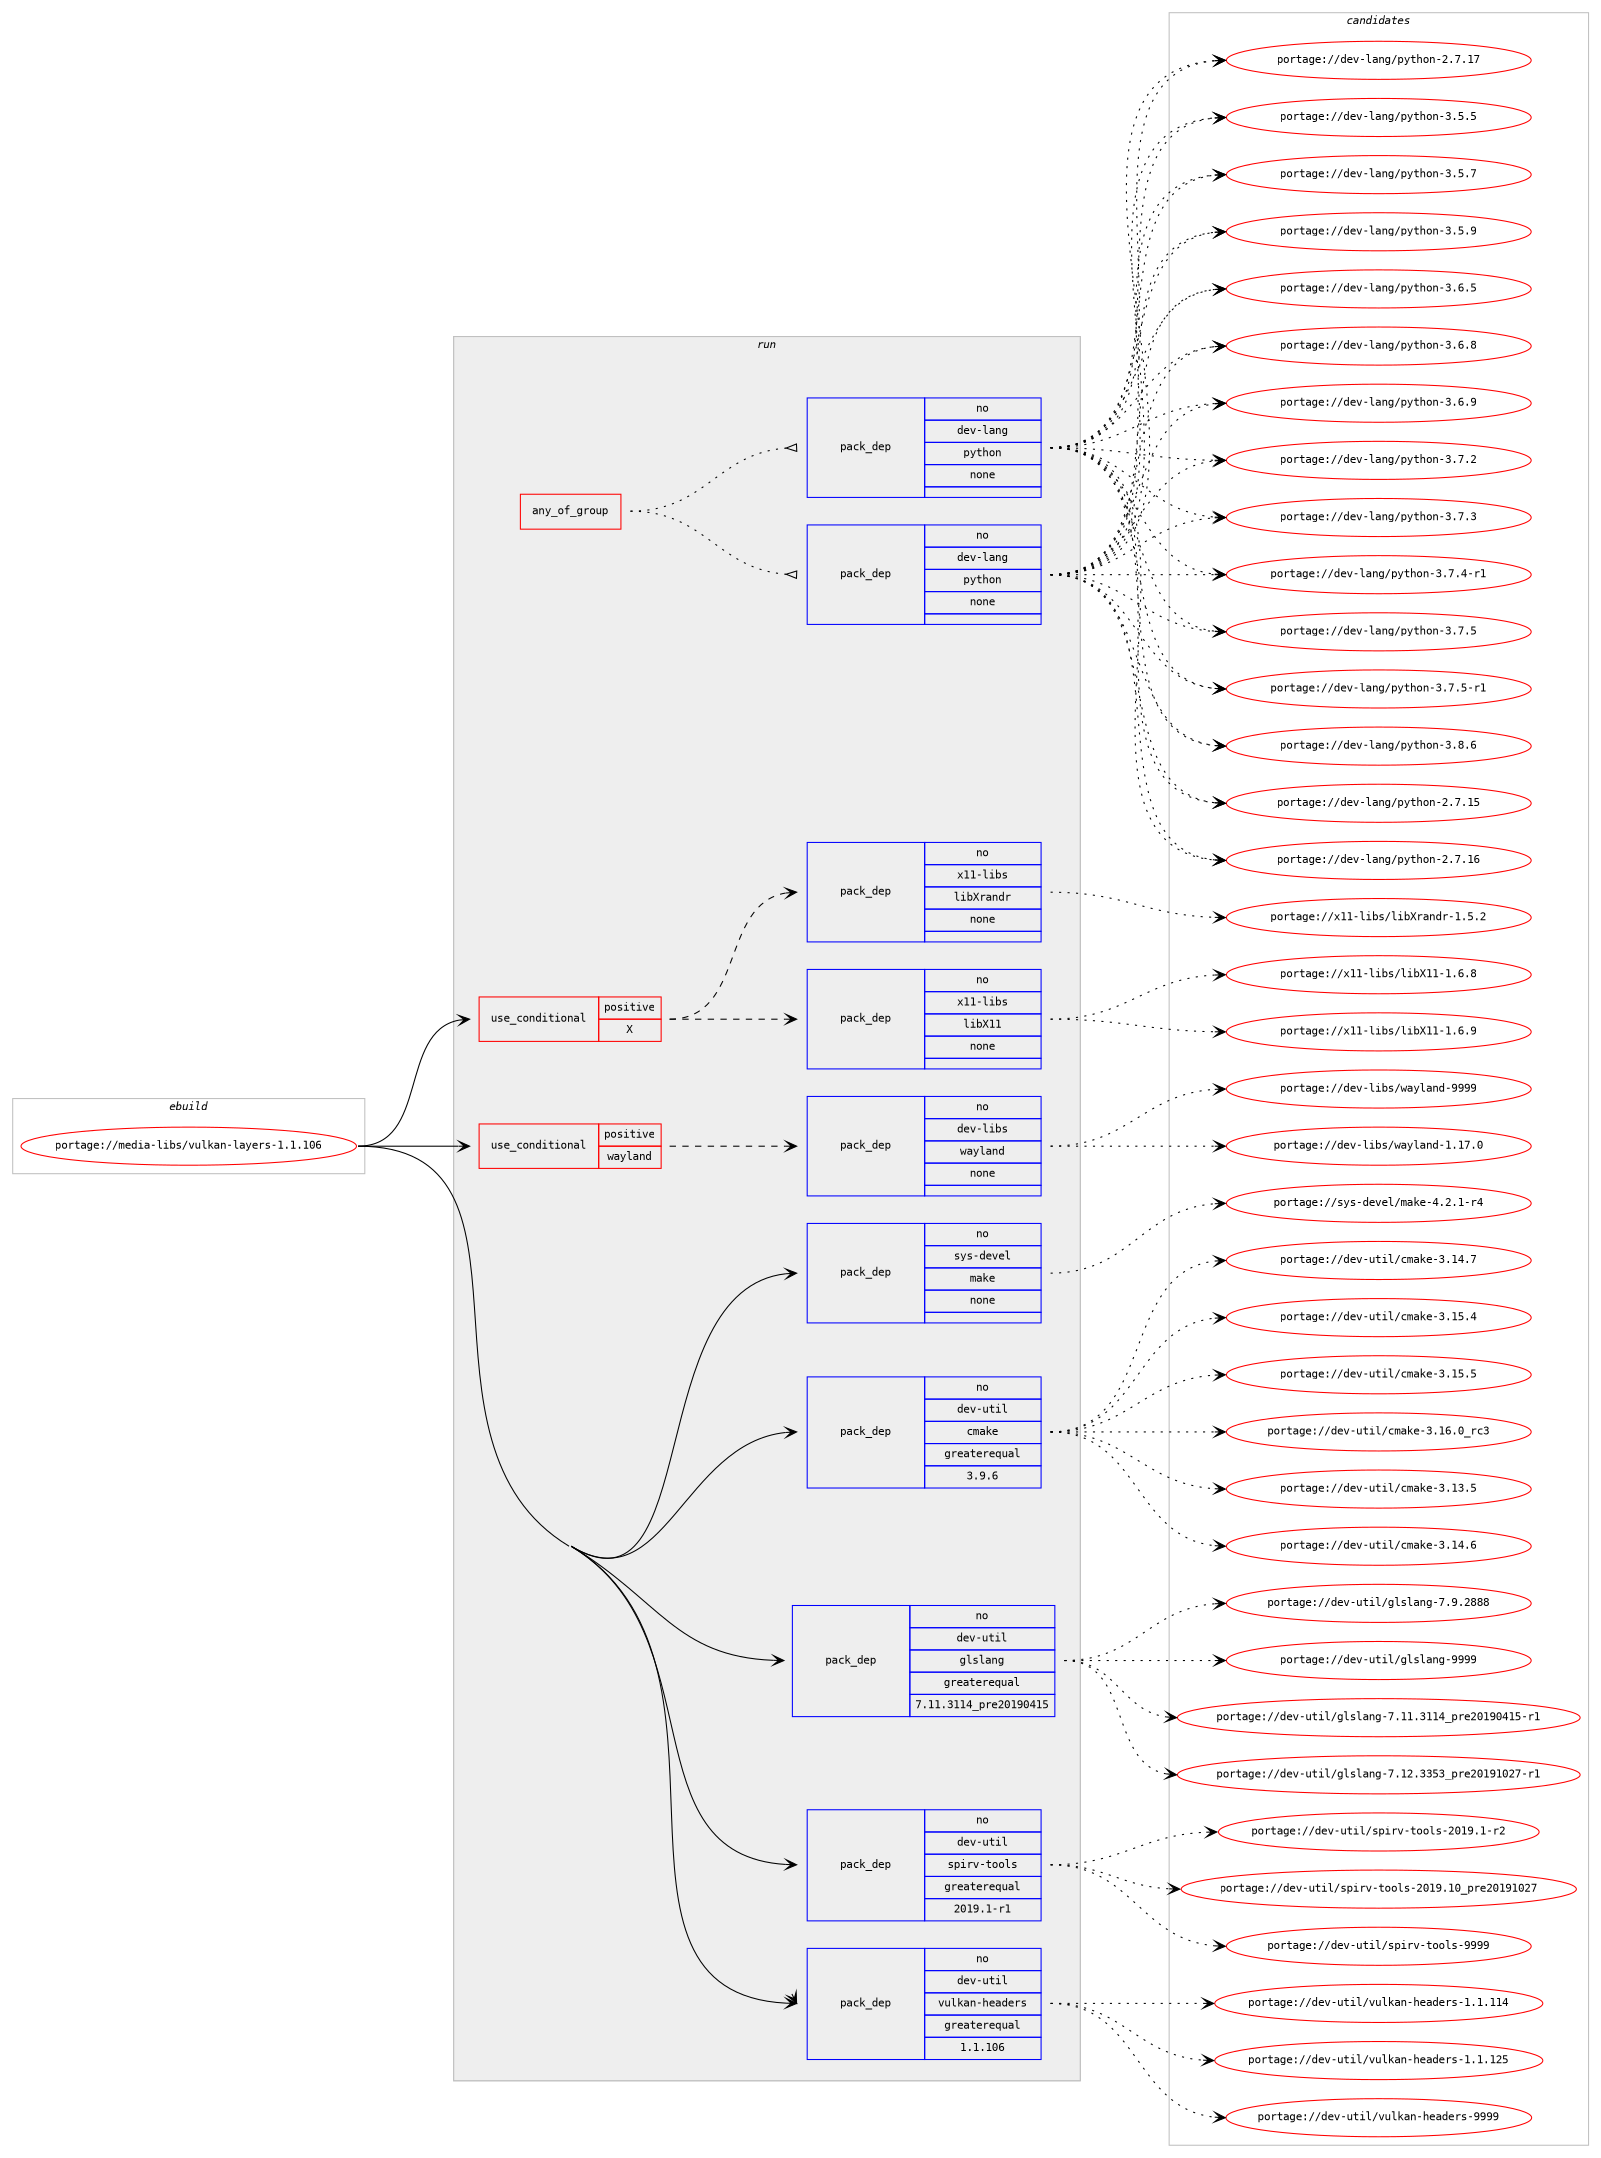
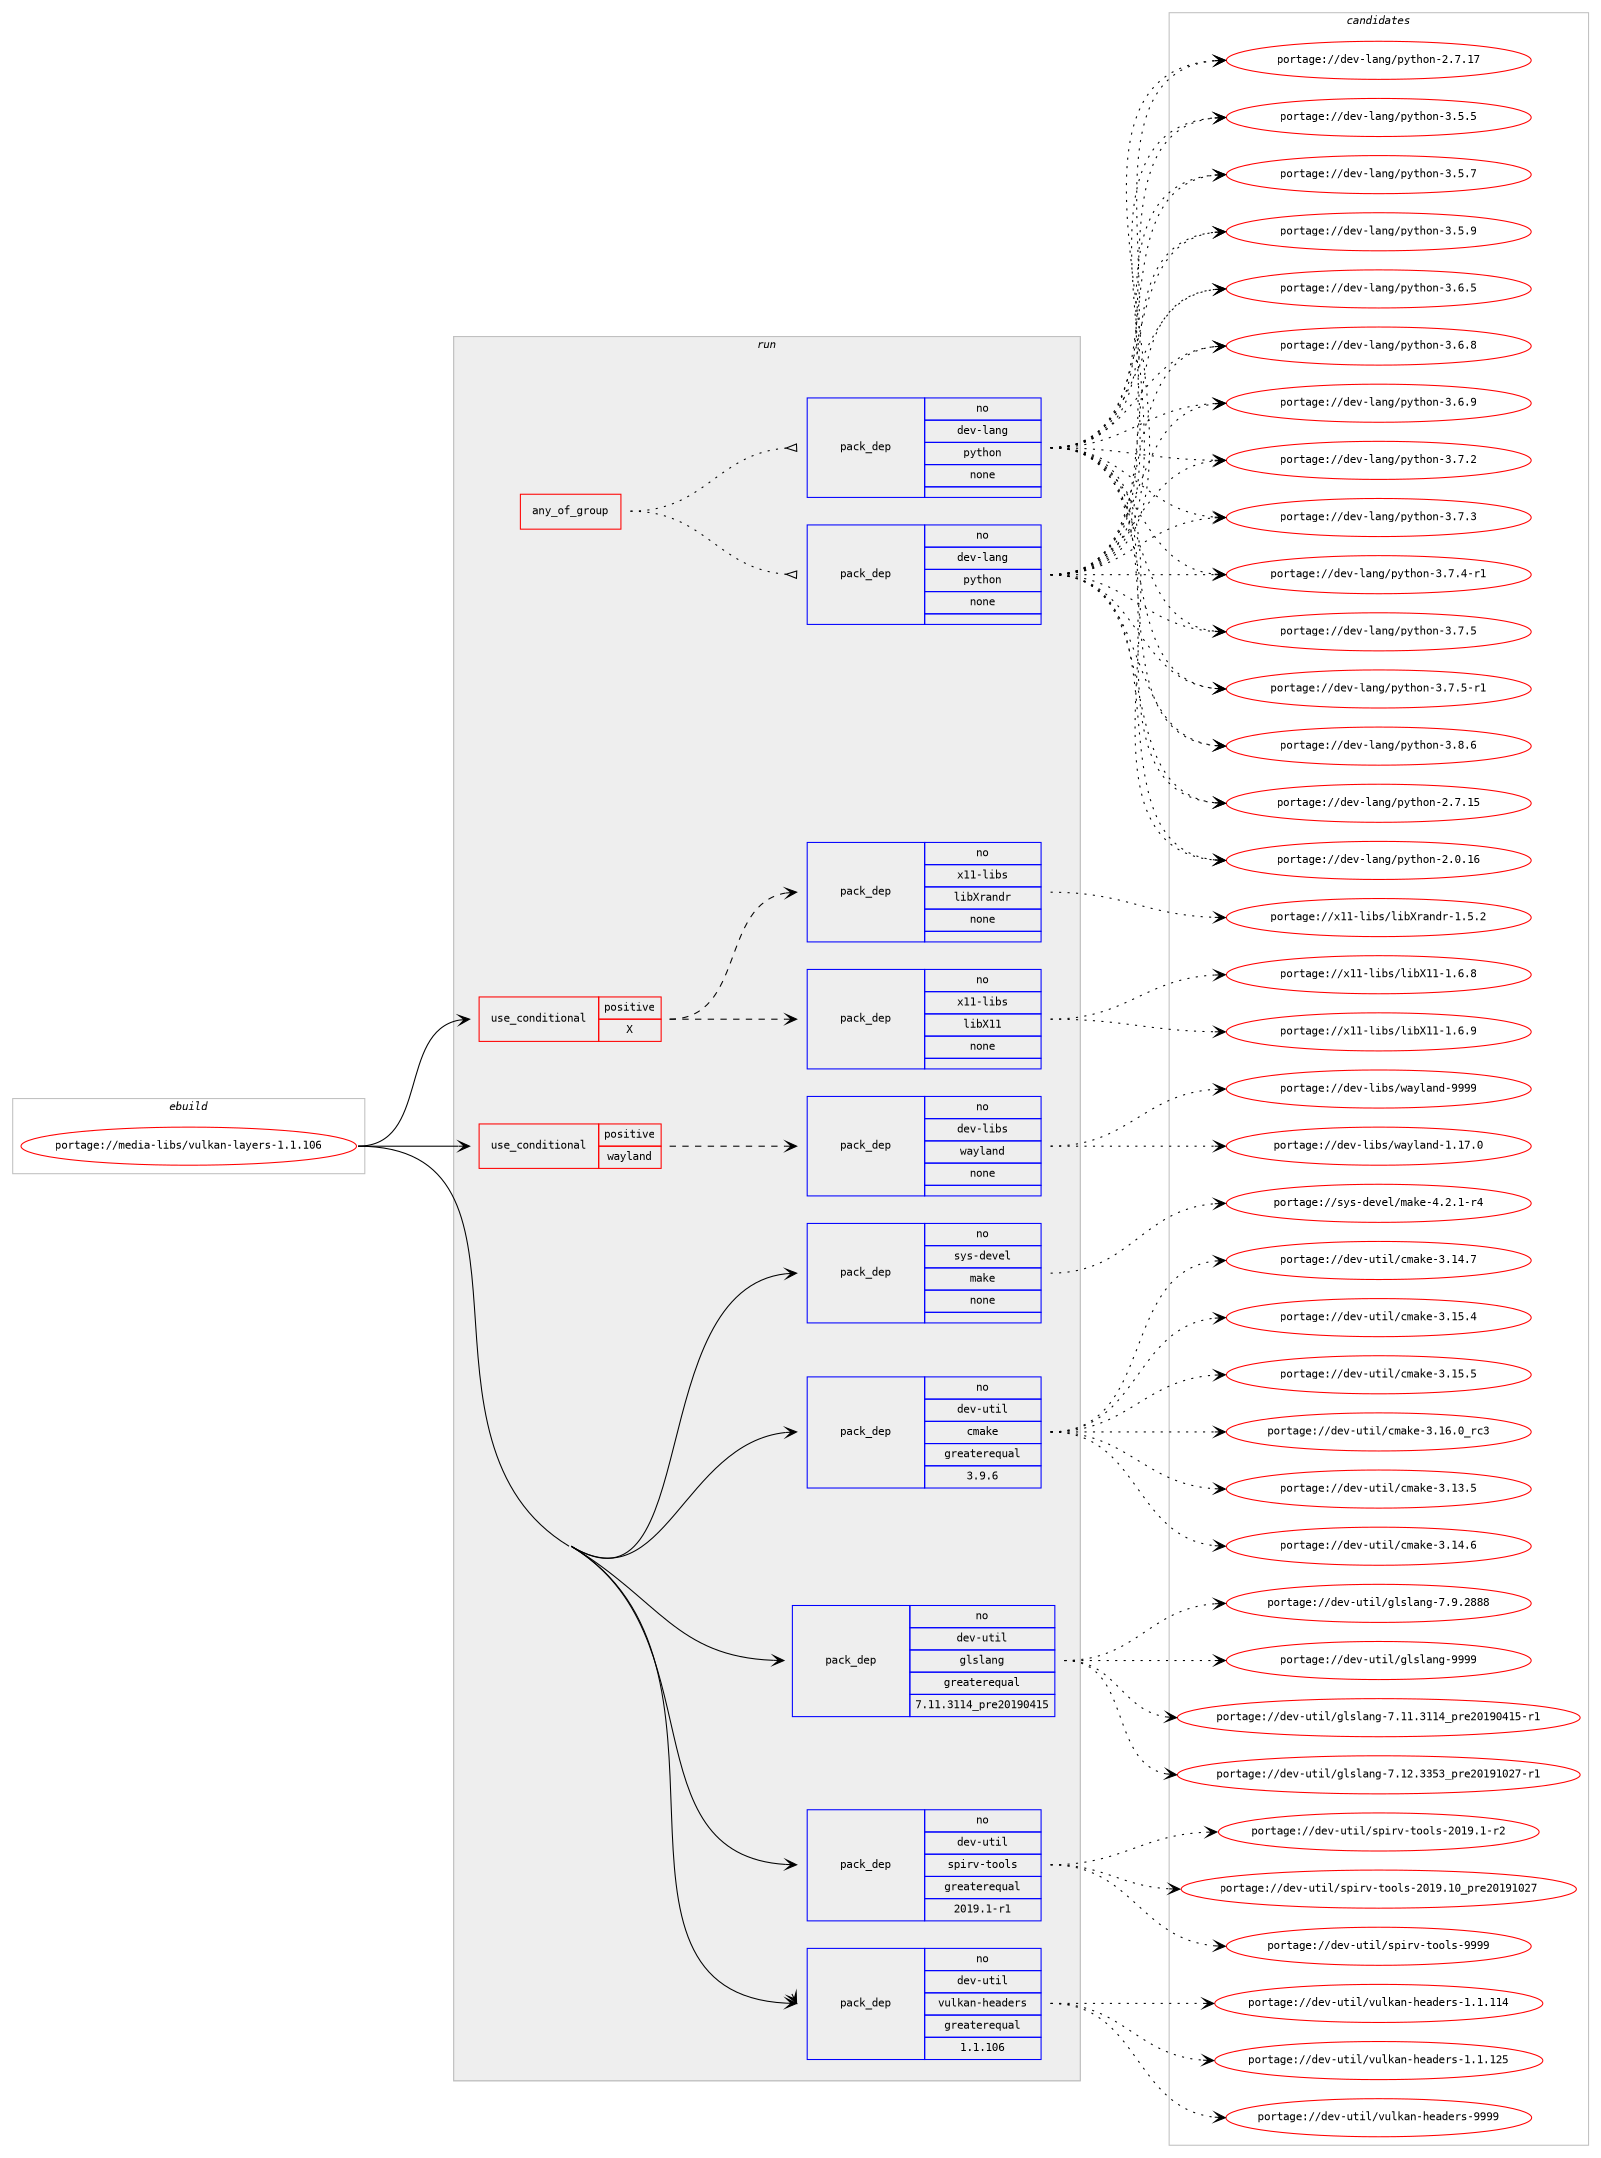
(1379, 860) -> (1379, 860)
